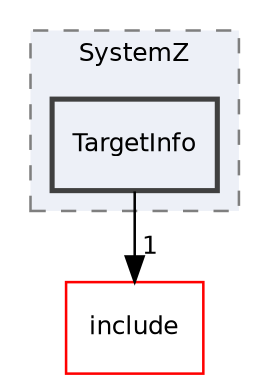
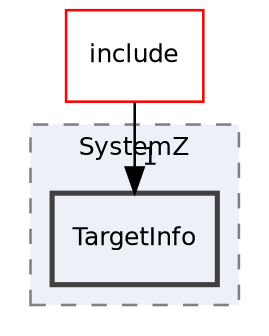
(135, 227) -> (135, 140)
